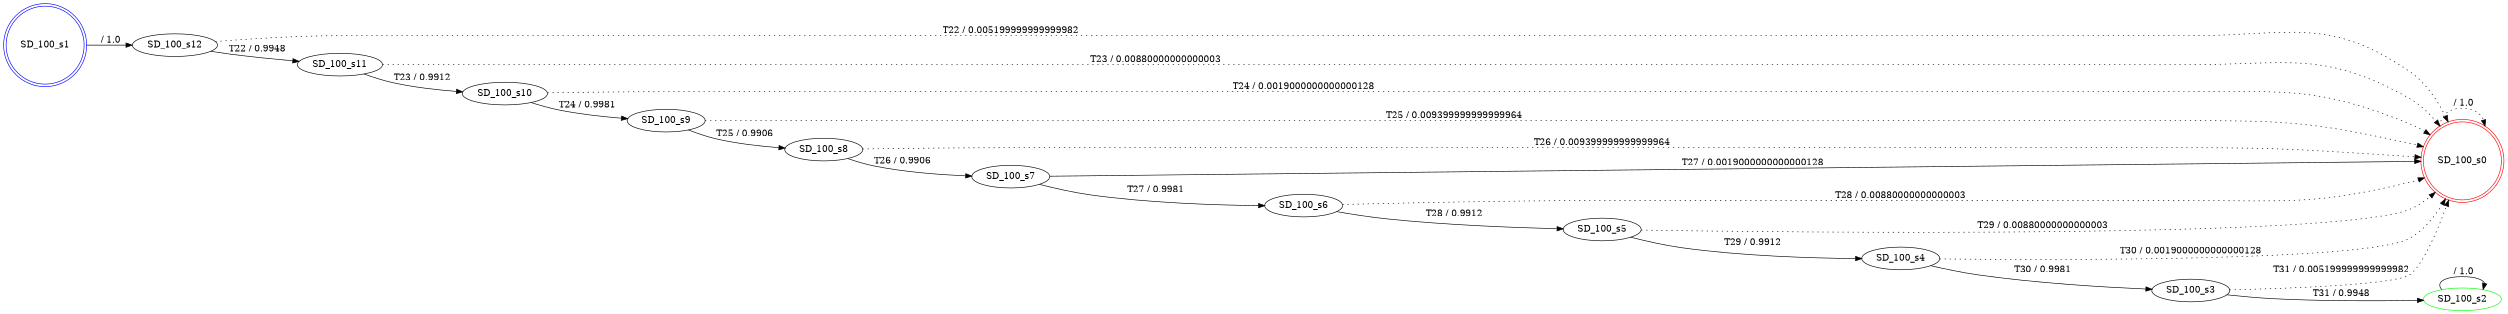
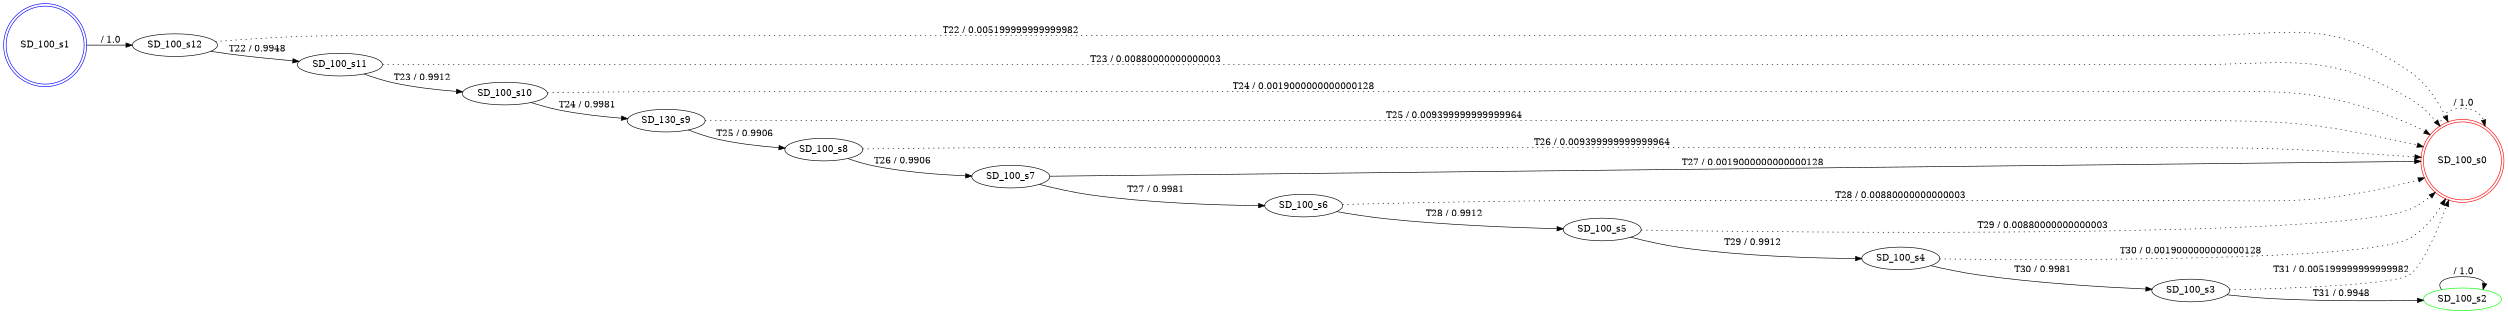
(666, 121) -> (666, 121)
